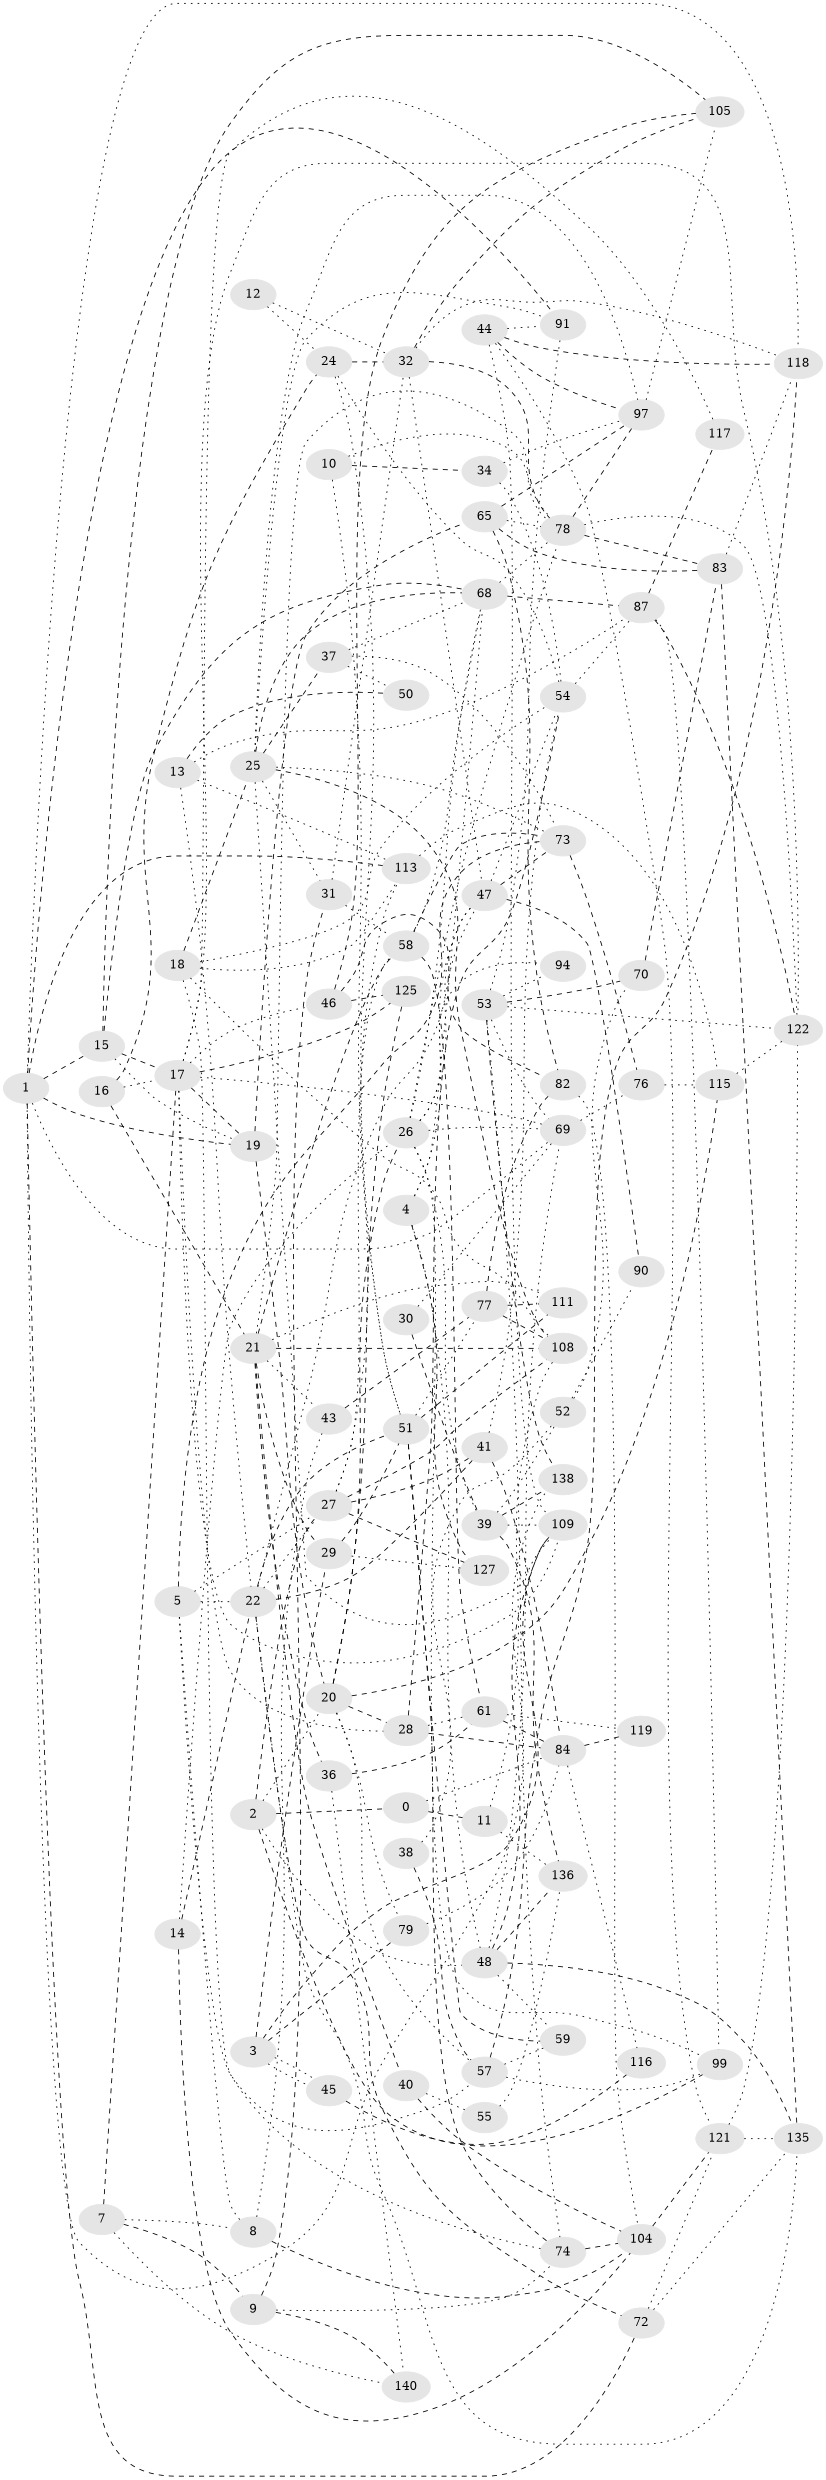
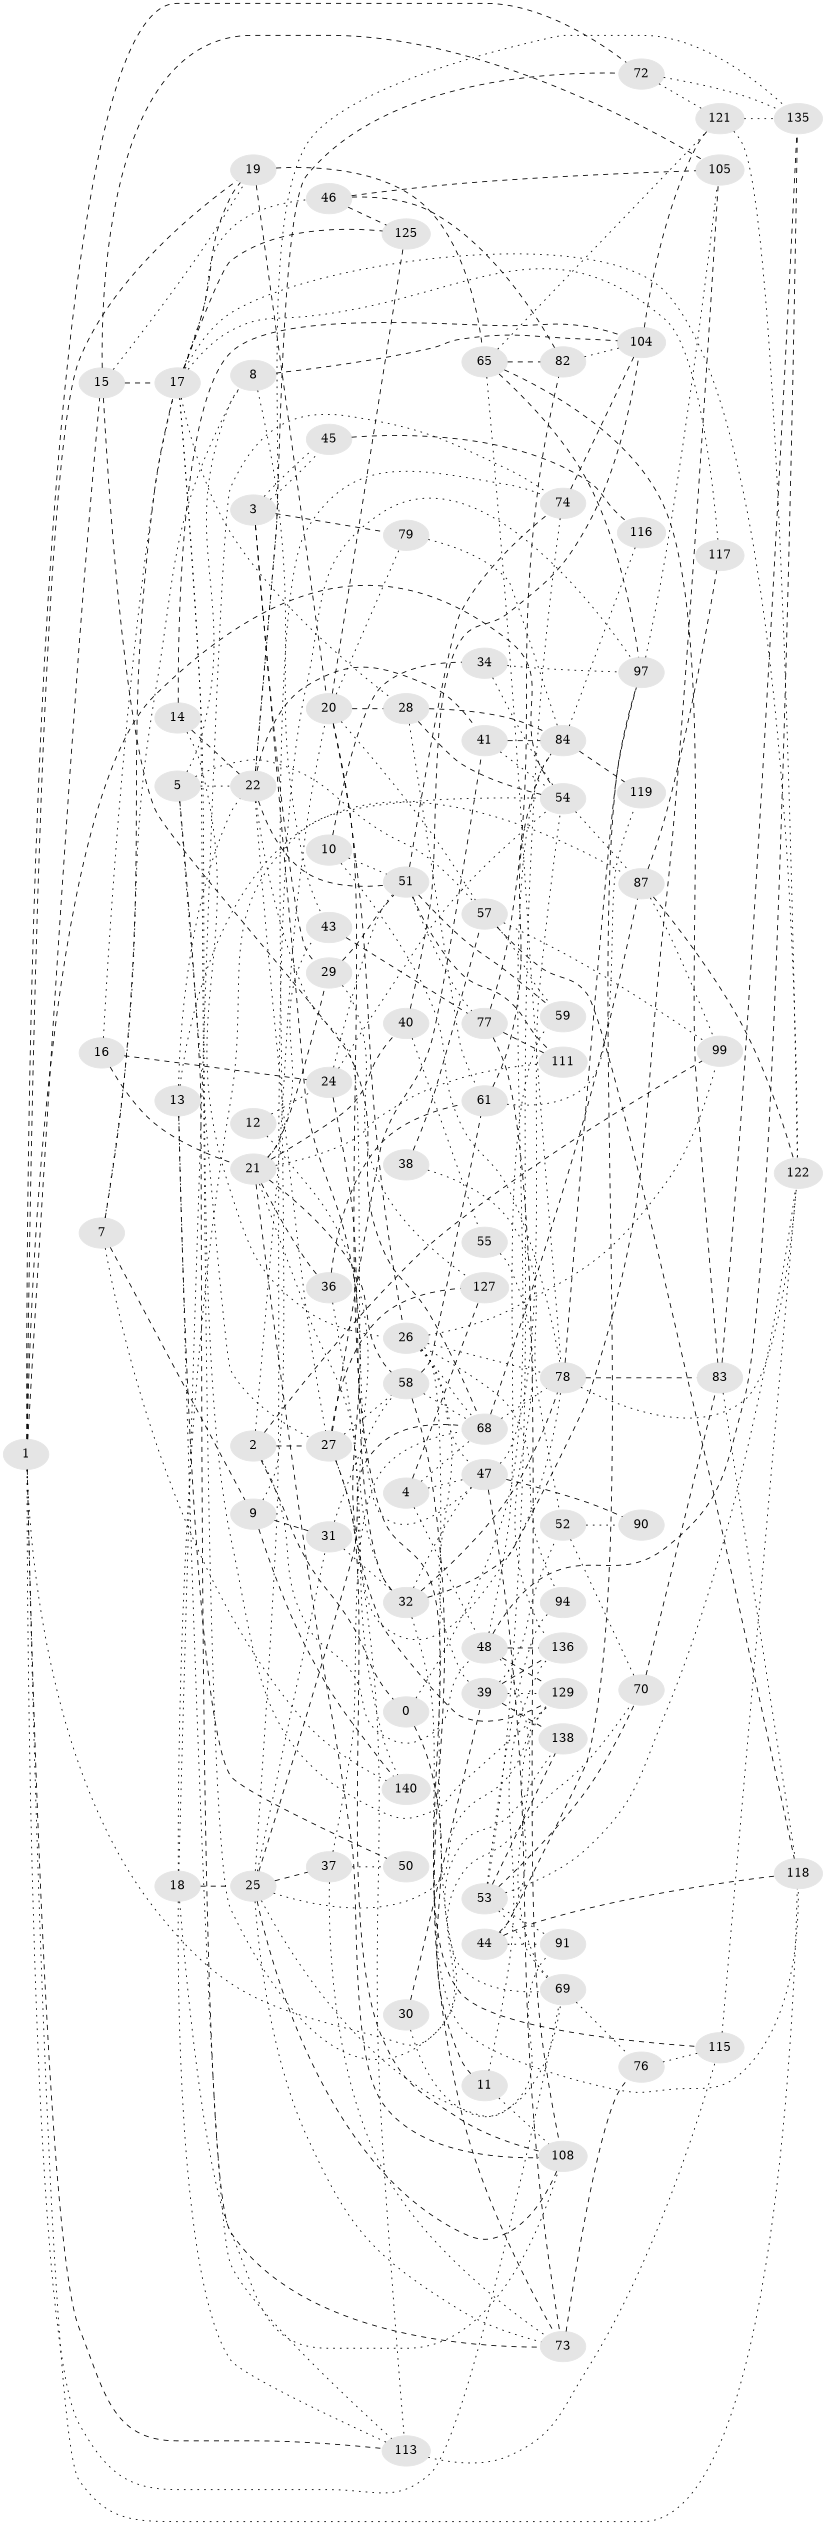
(117, 405) -> (107, 786)
(372, 1095) -> (209, 1501)
(673, 1220) -> (602, 240)
(563, 1525) -> (563, 1693)
